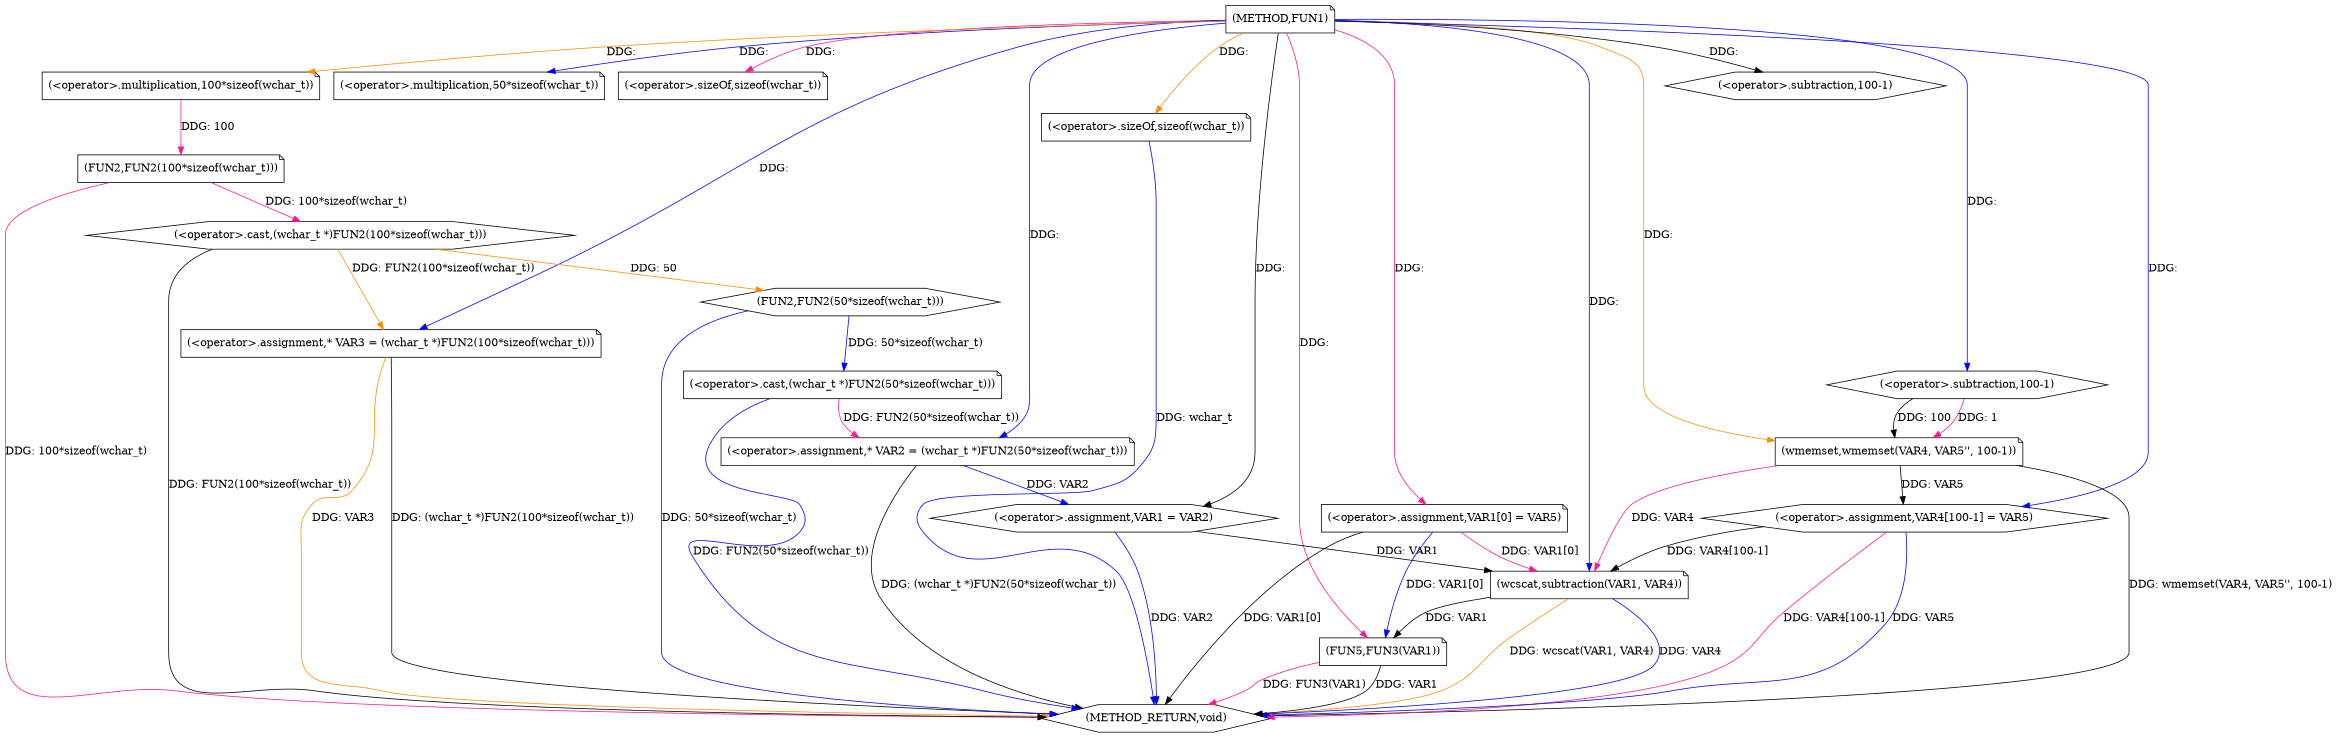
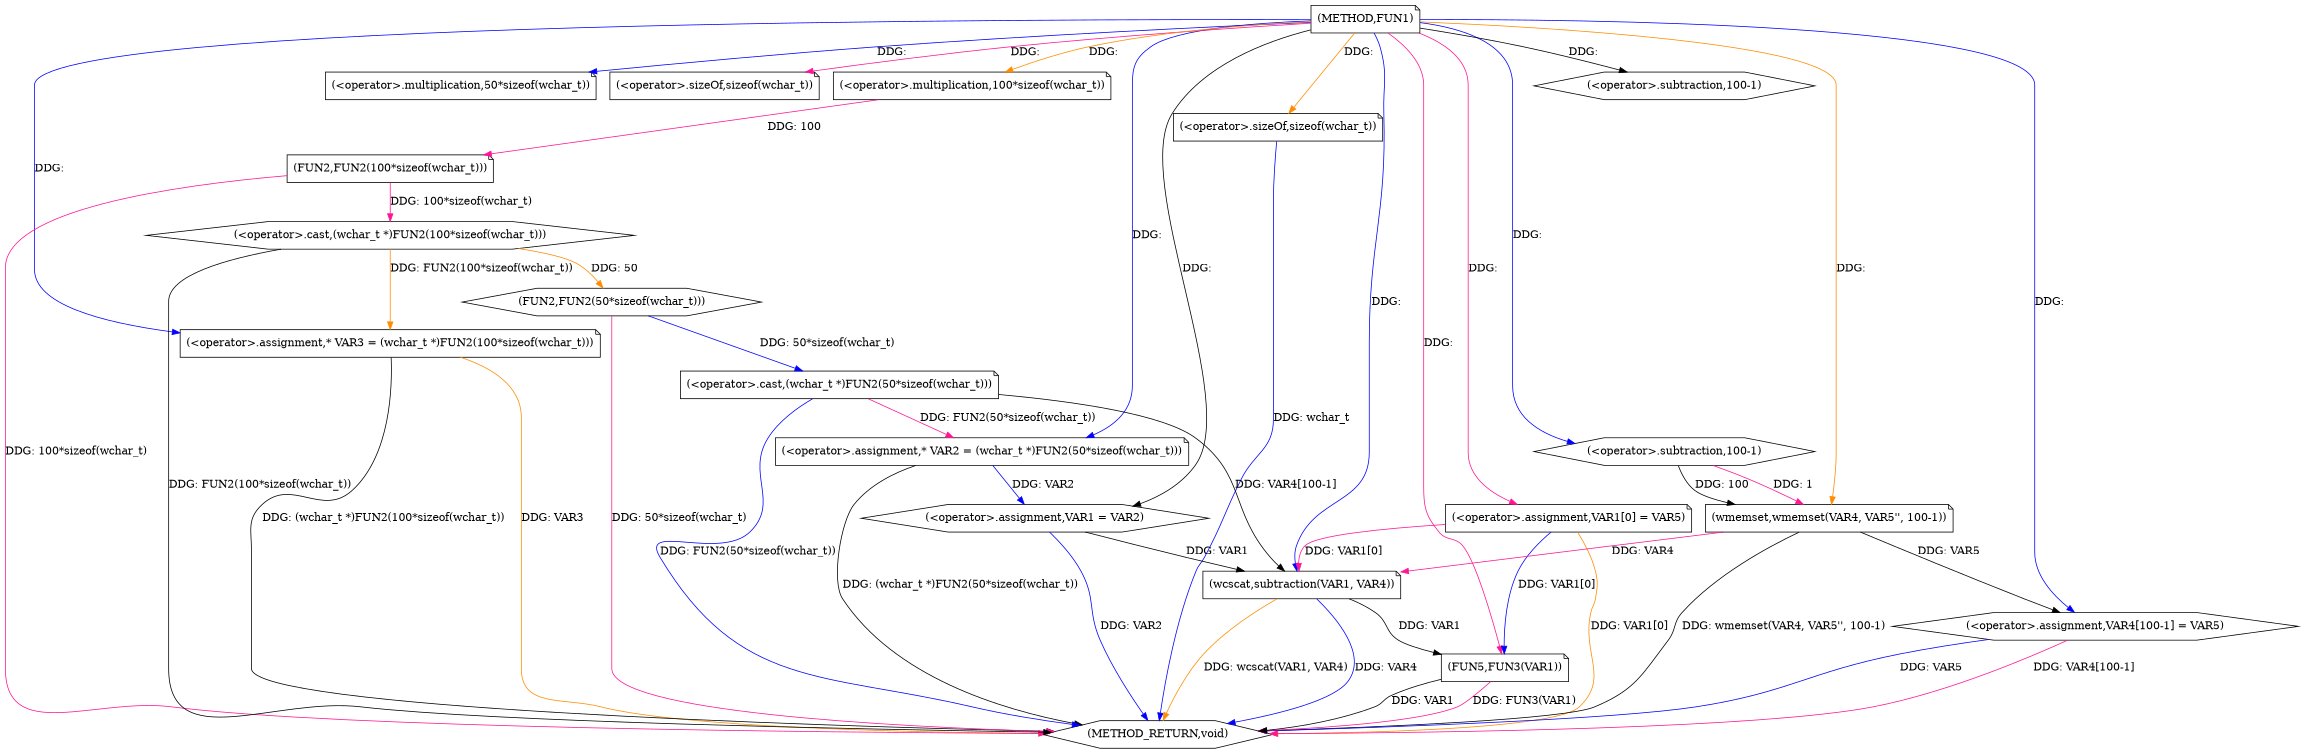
(1689, 540) -> (1174, 427)
(1255, 601) -> (1588, 697)
(664, 656) -> (650, 693)
